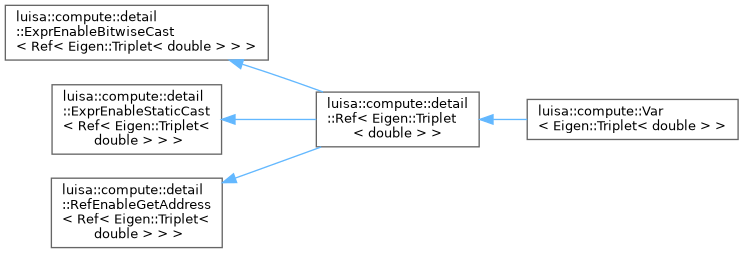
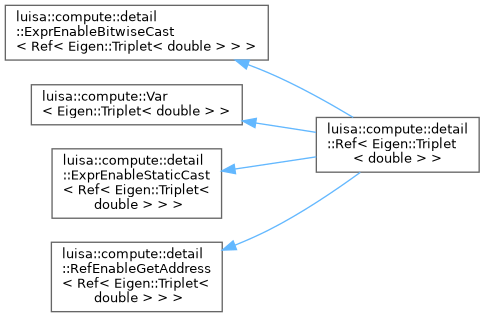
(510, 119) -> (286, 128)
